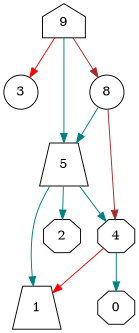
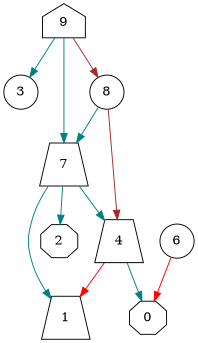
(45, 54) -> (45, 54)
(64, 164) -> (64, 164)
(116, 236) -> (119, 241)
none -> (177, 241)
